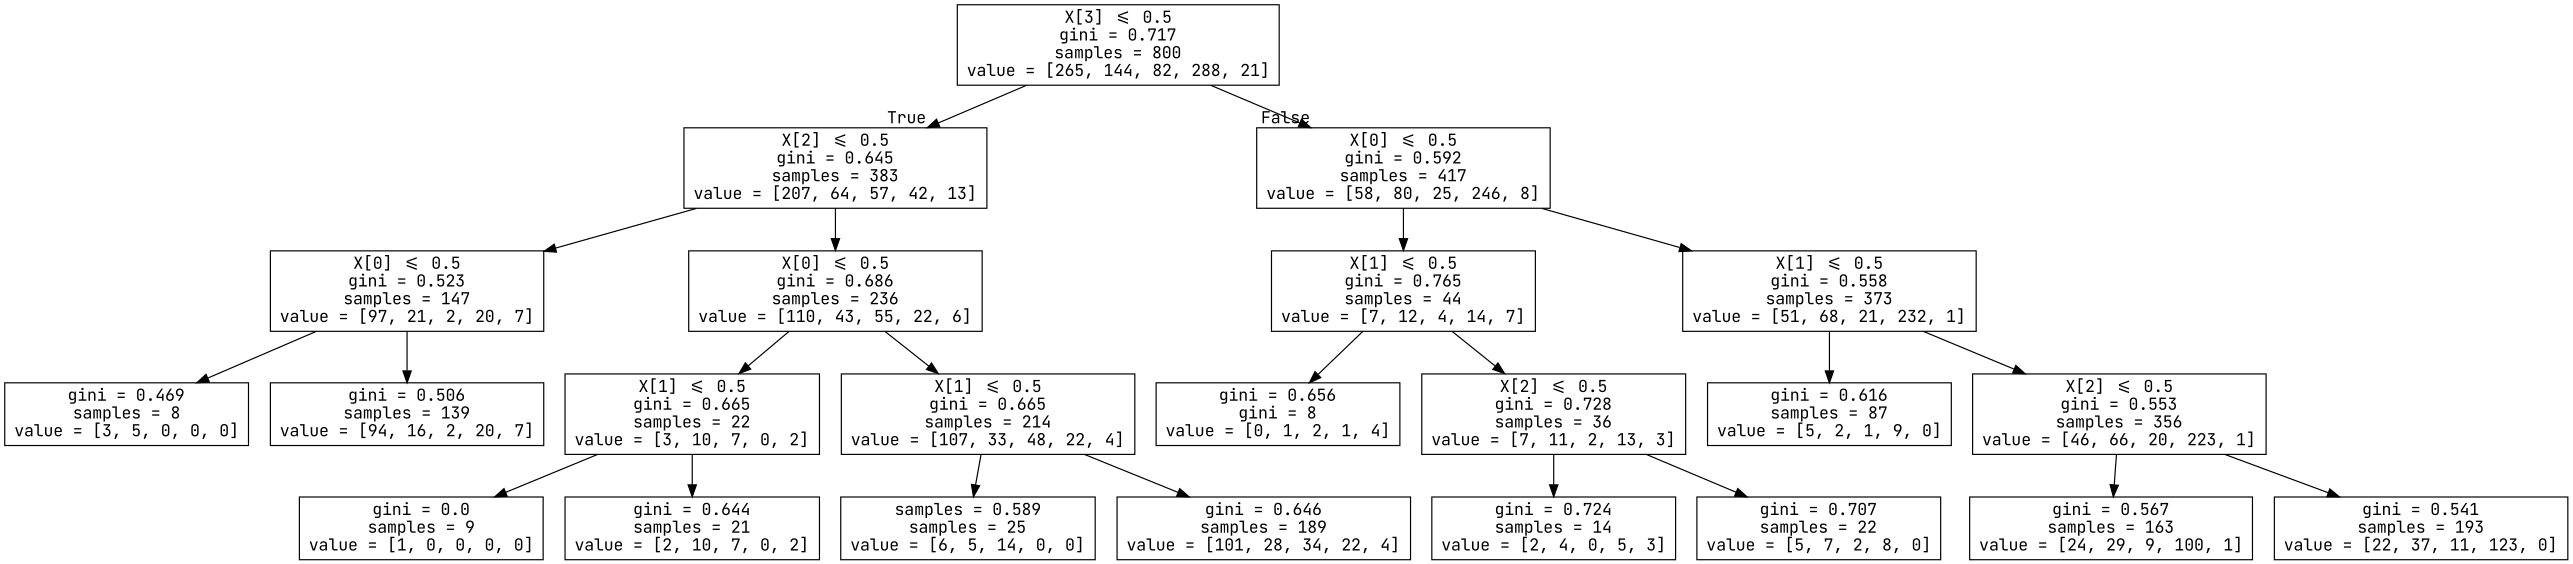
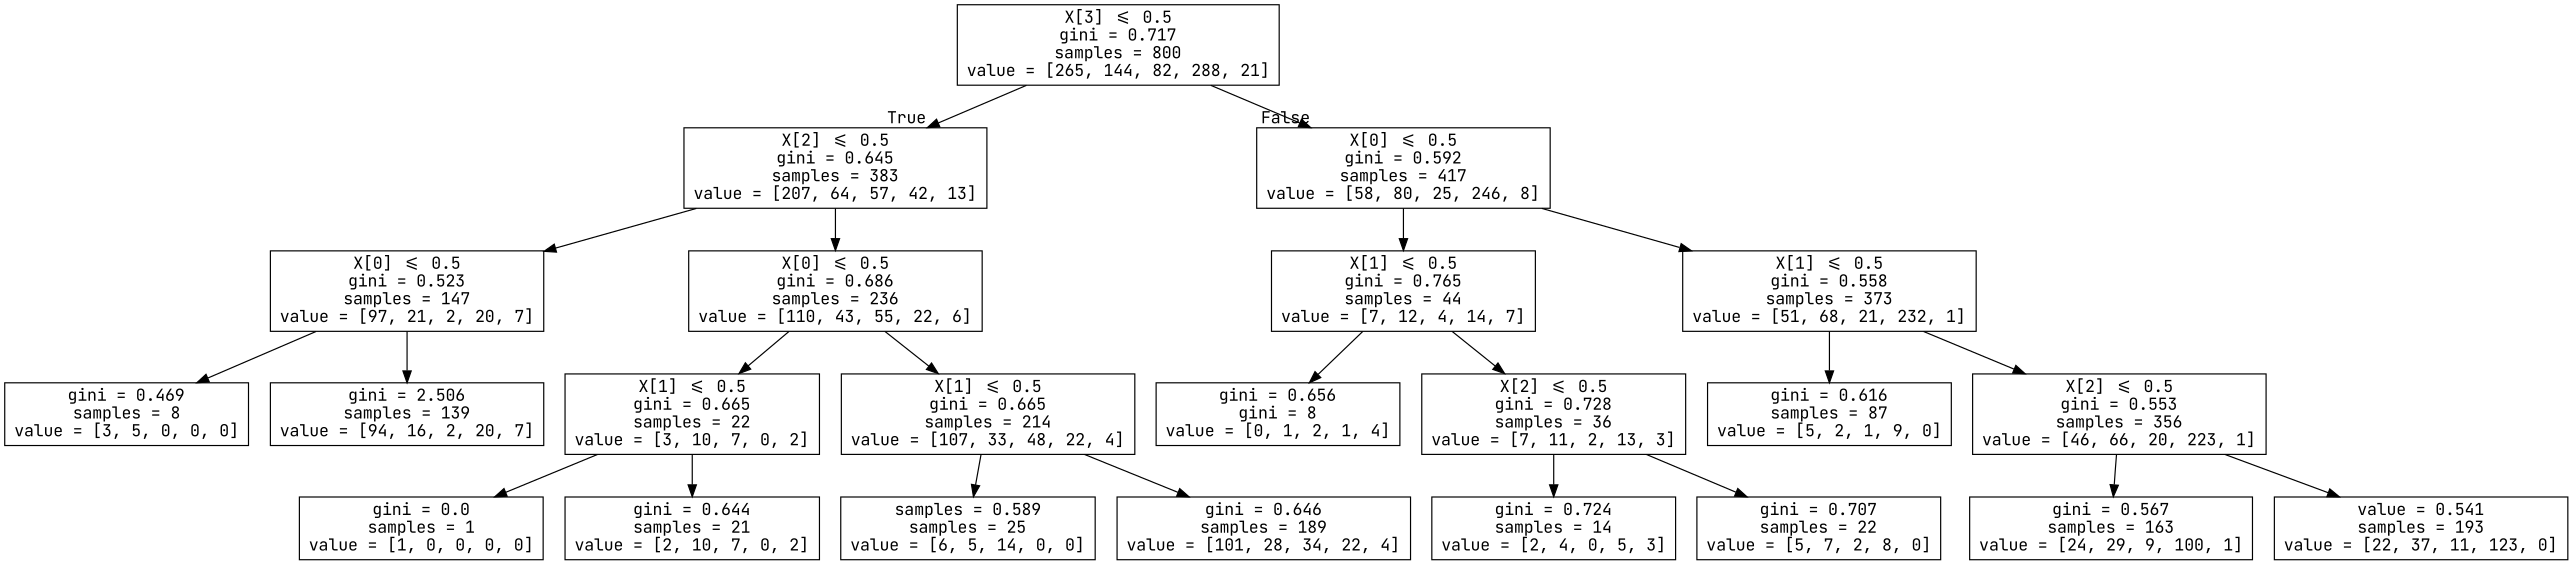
(407, 414) -> (407, 414)
(421, 528) -> (421, 528)
(2421, 528) -> (2421, 528)
